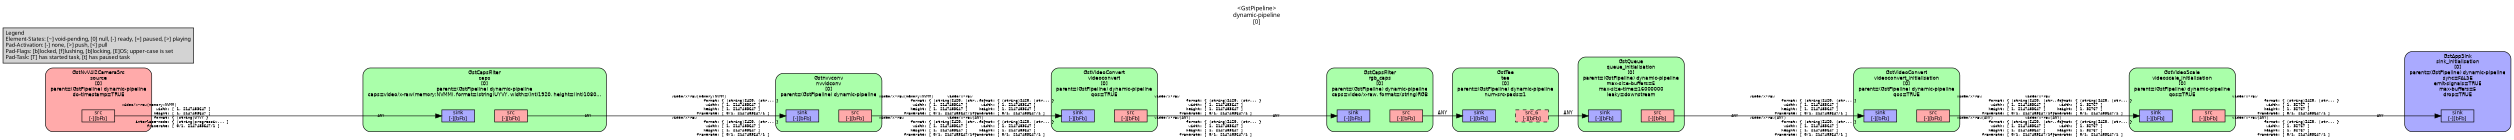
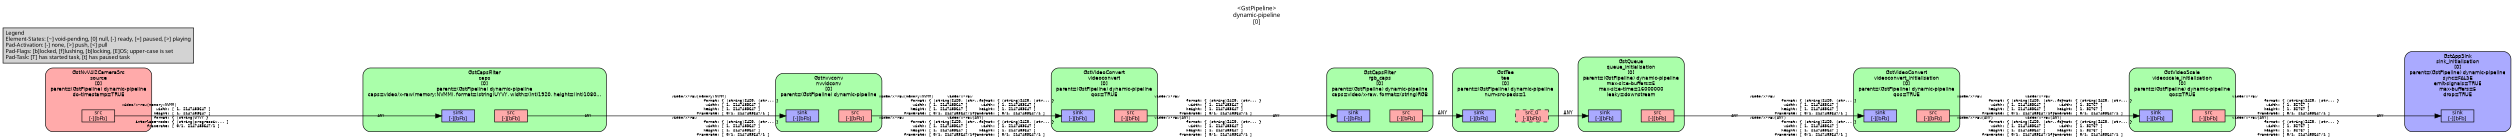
(1532, 116) -> (1532, 116)
